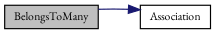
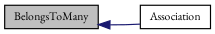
(113, 9) -> (125, 25)
